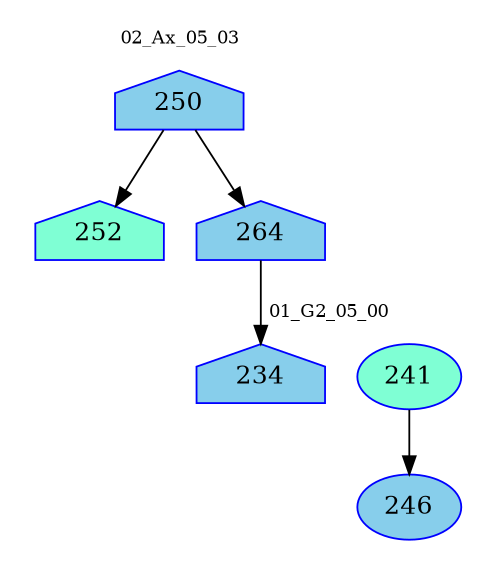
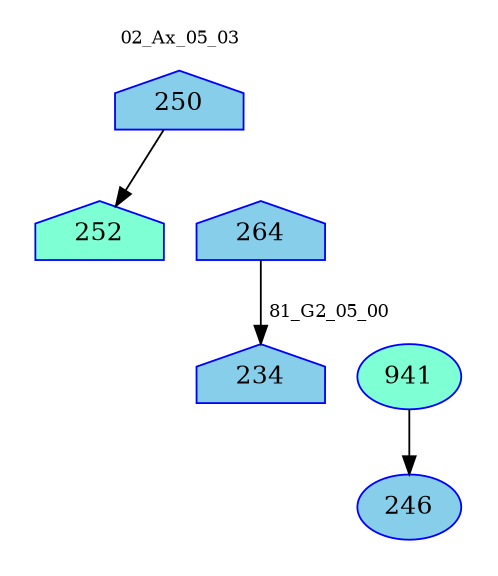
(215, 160) -> none
(330, 312) -> (330, 312)
(409, 377) -> (409, 377)
